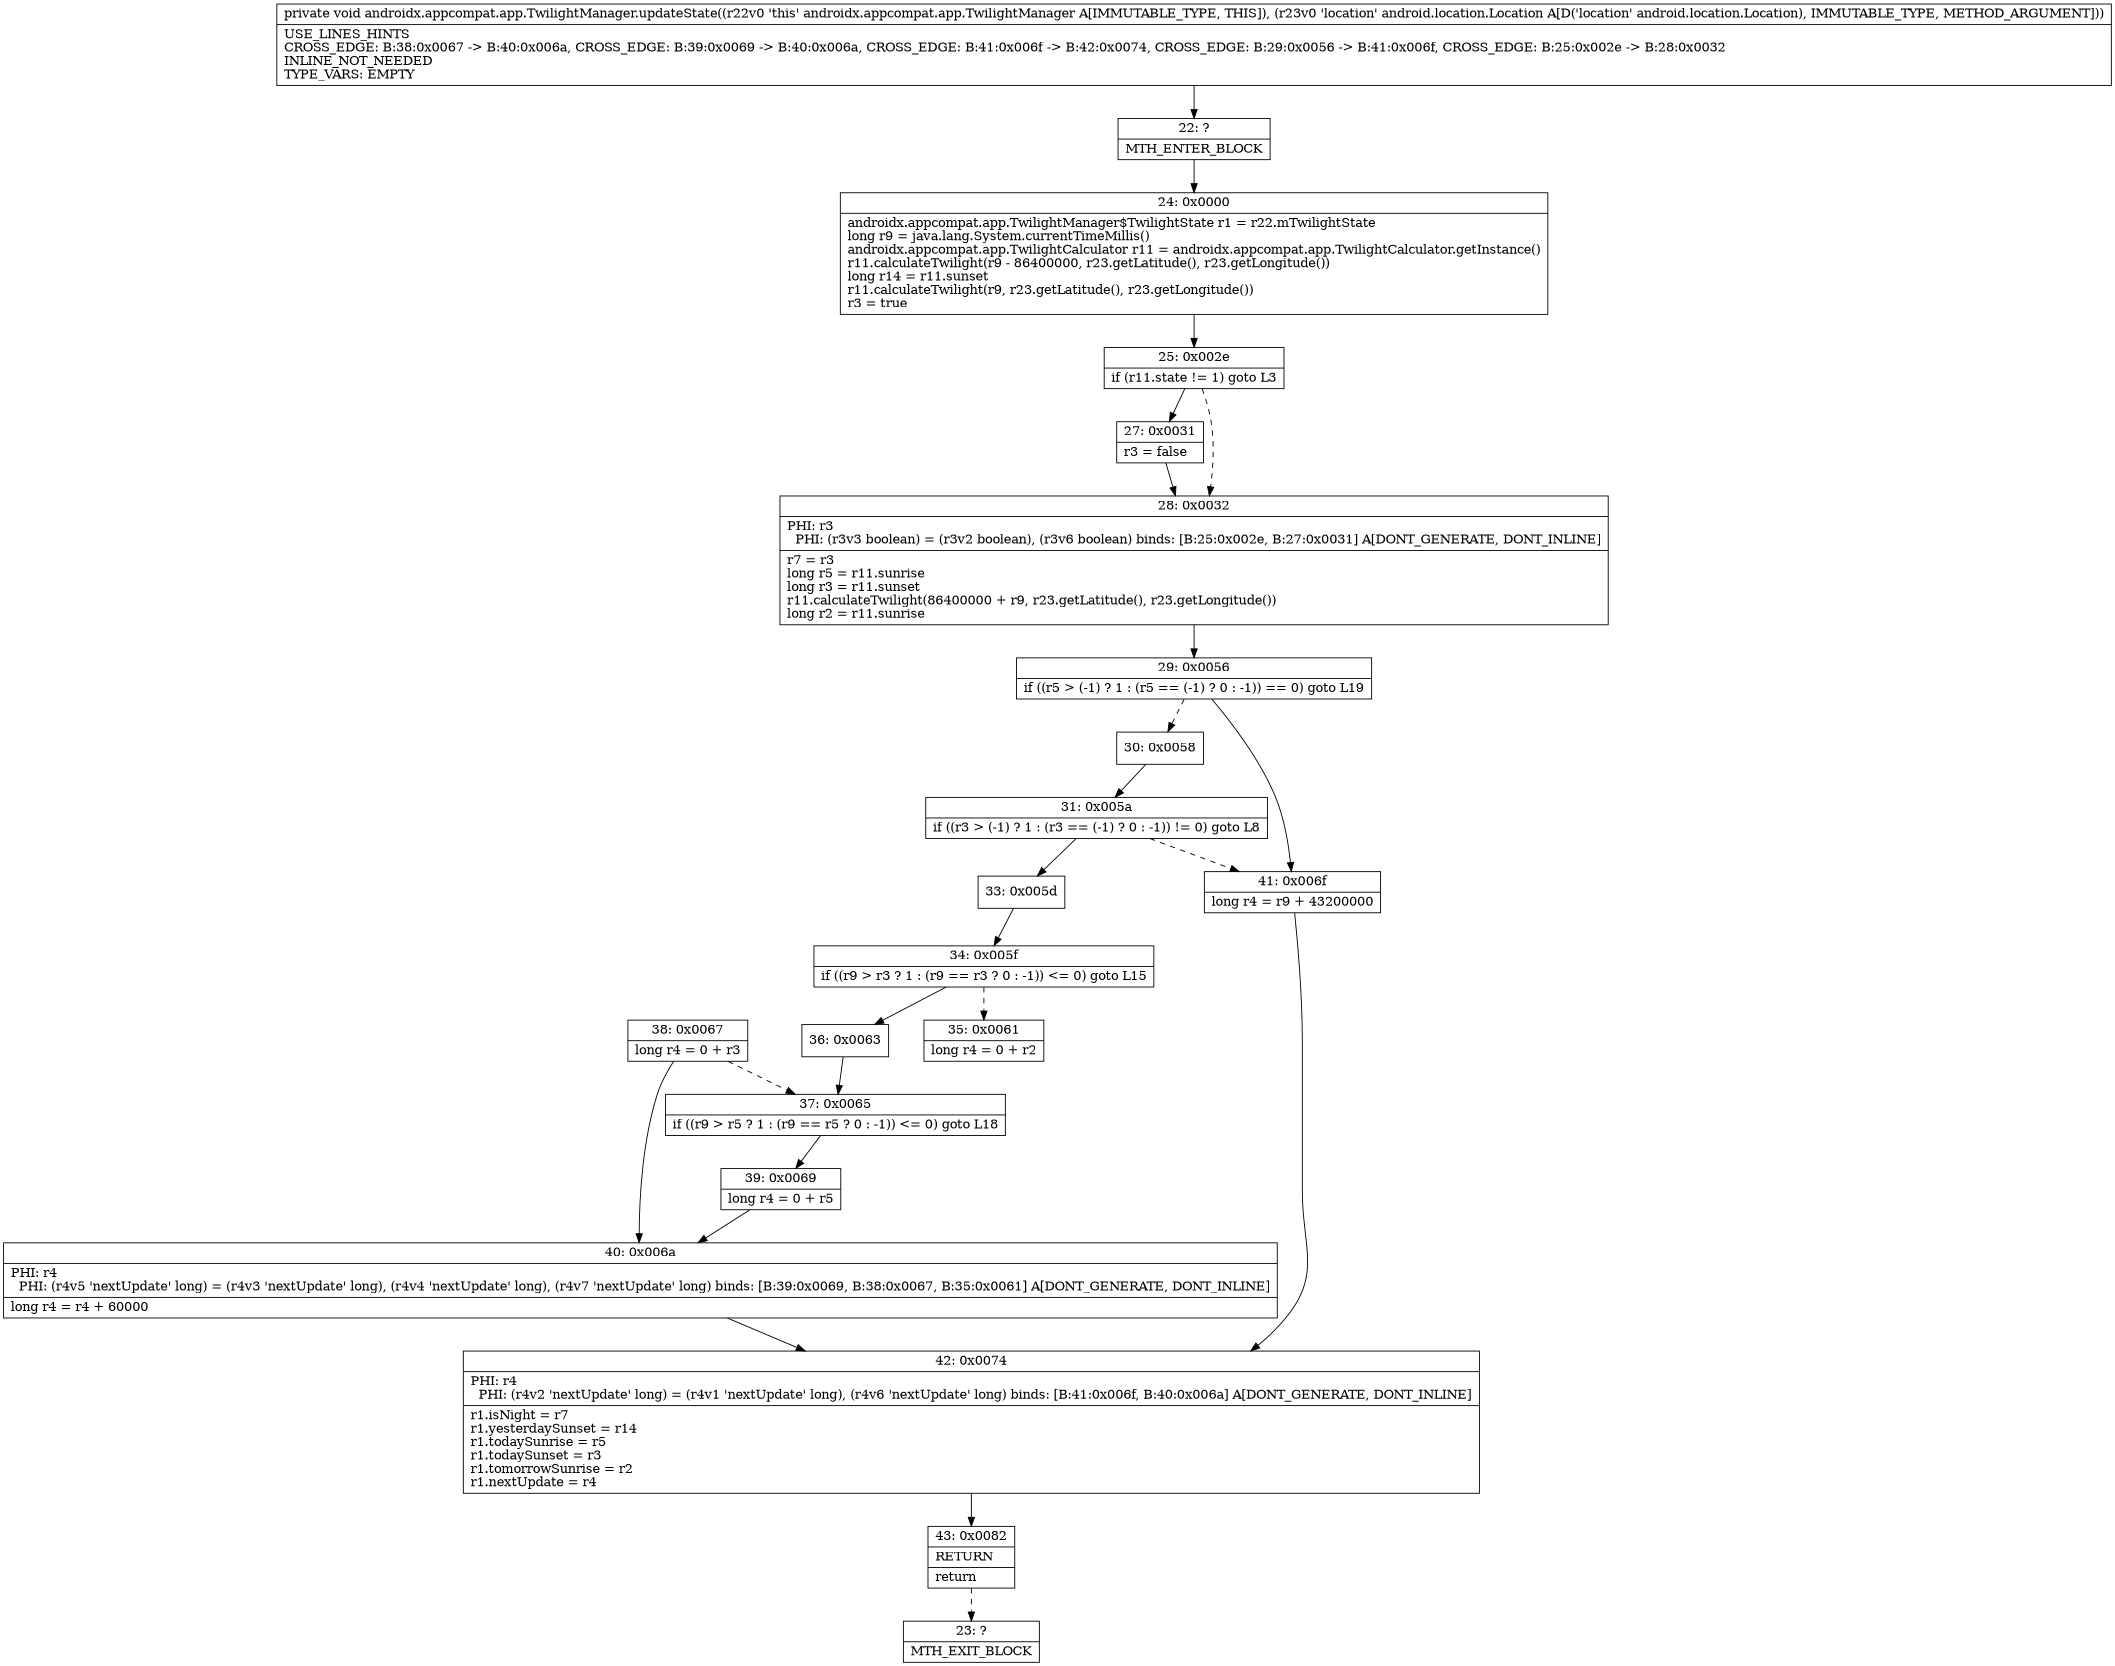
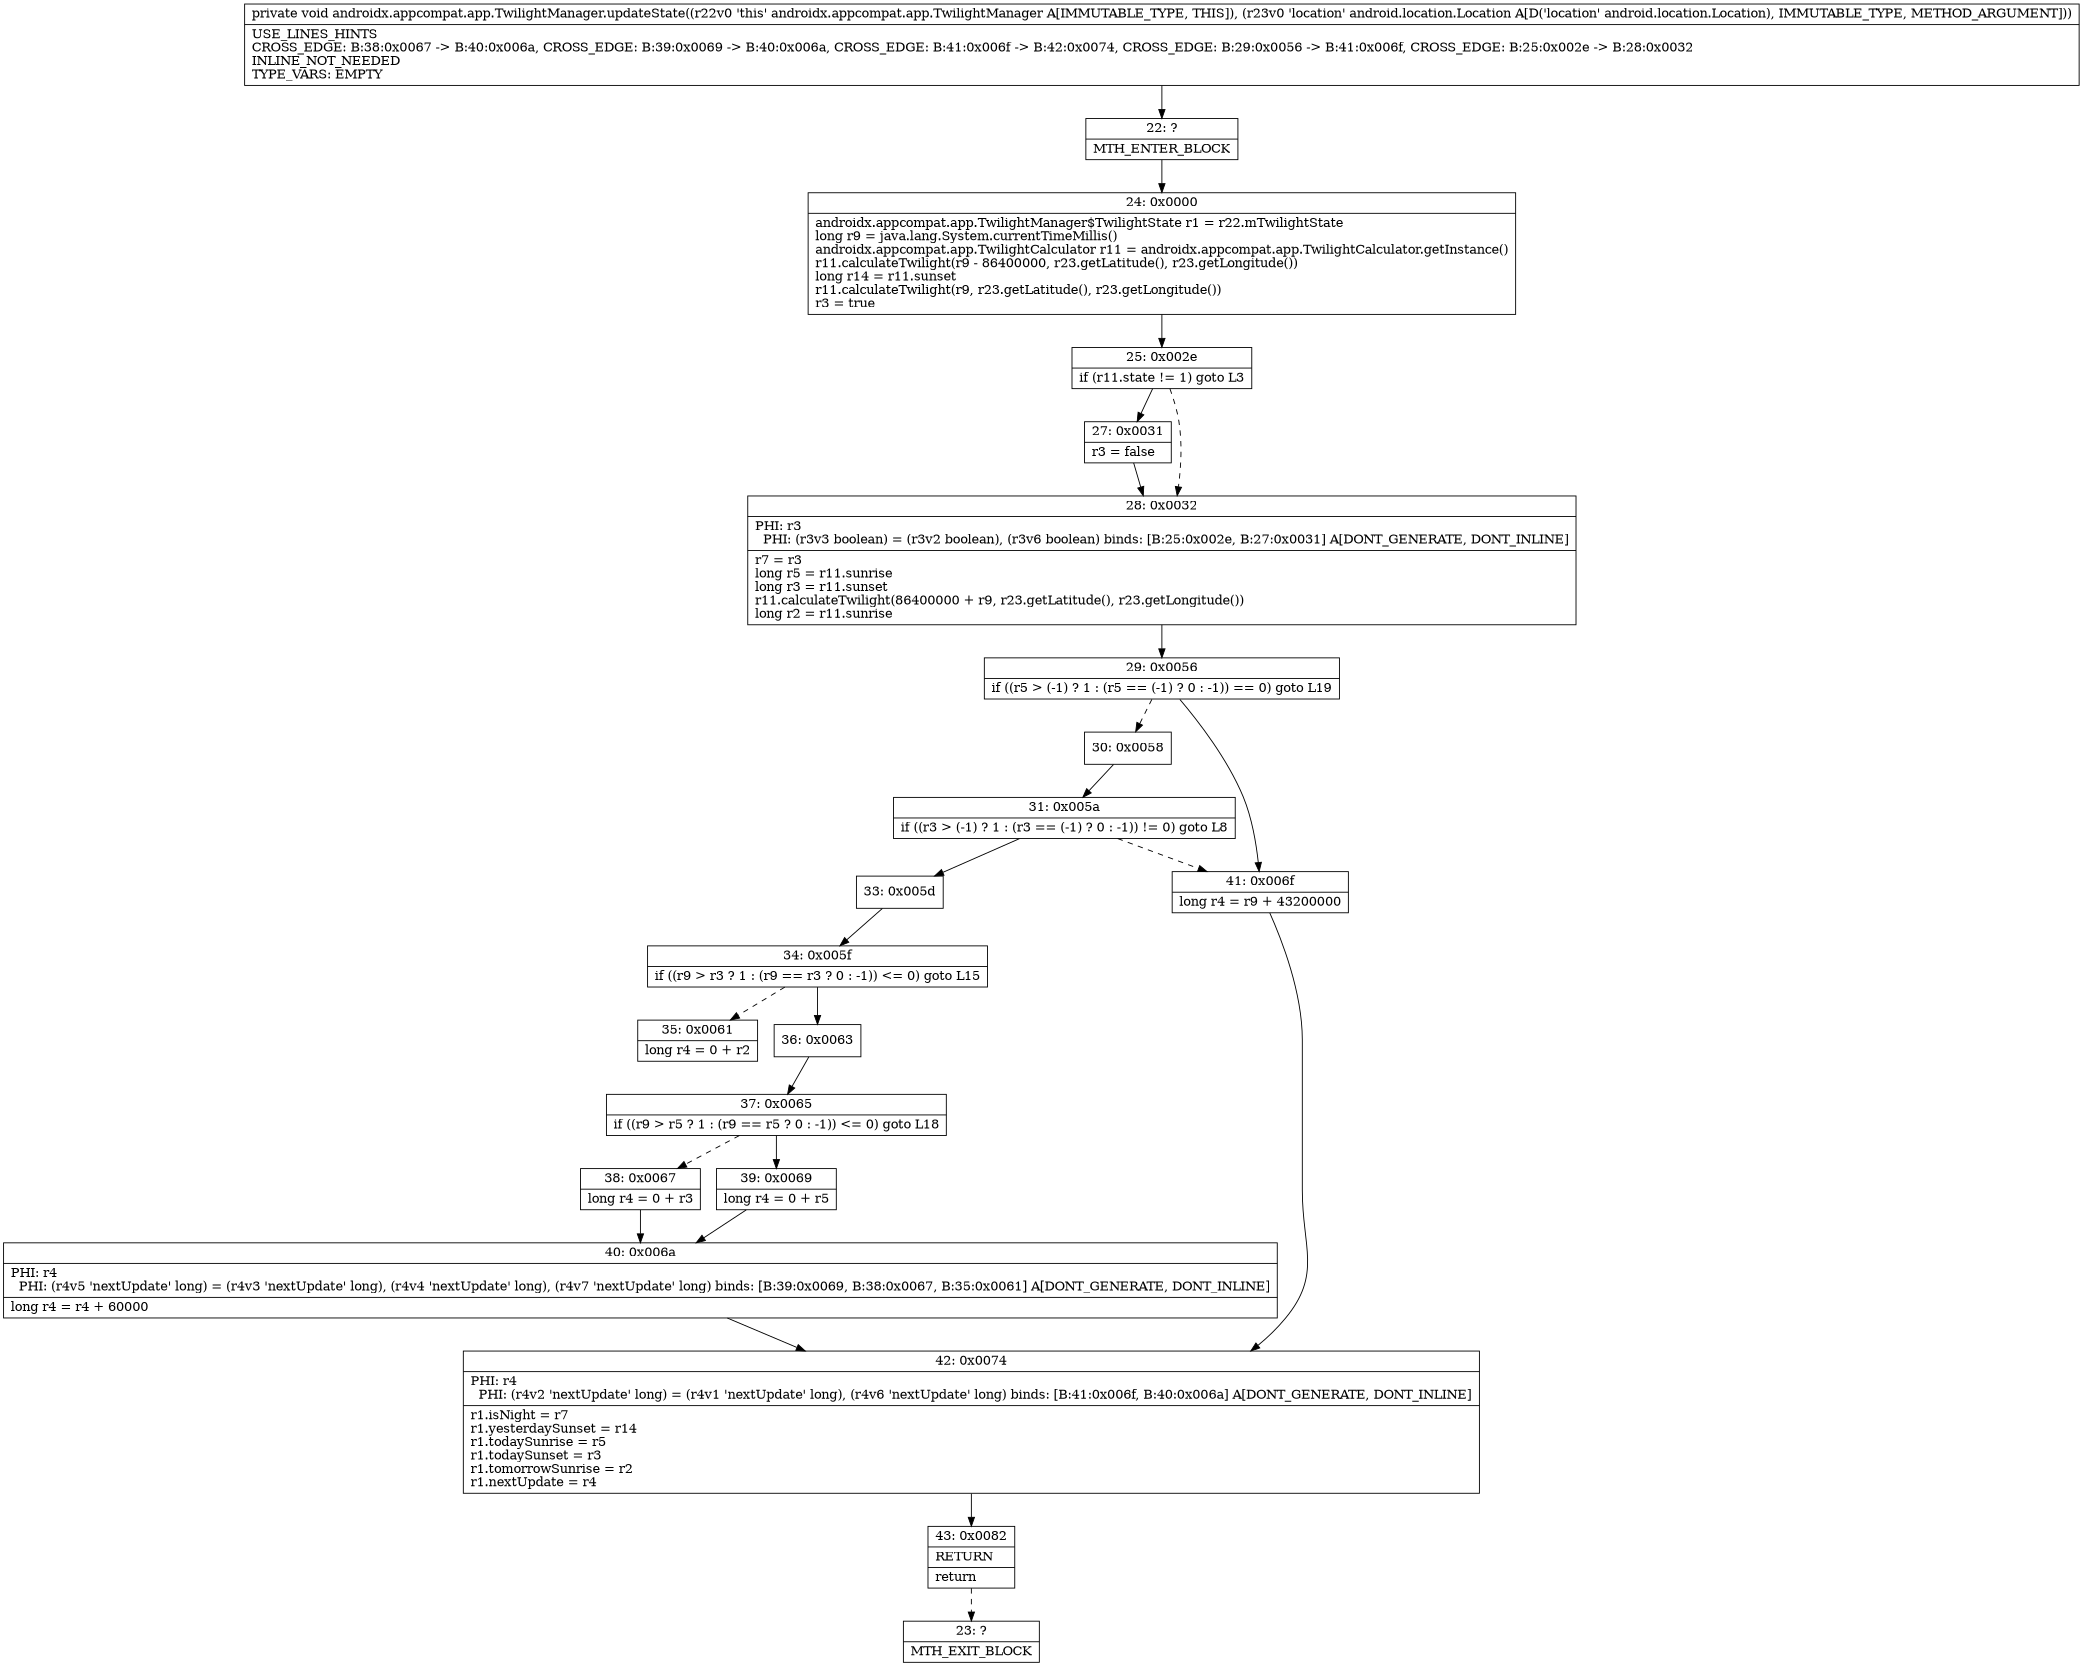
(758, 1076) -> (712, 1150)
